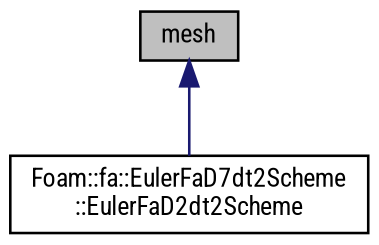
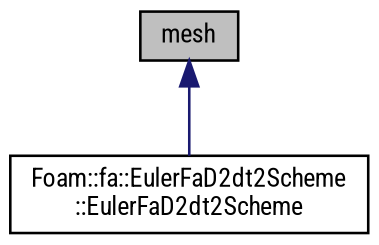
(189, 194) -> (189, 194)
